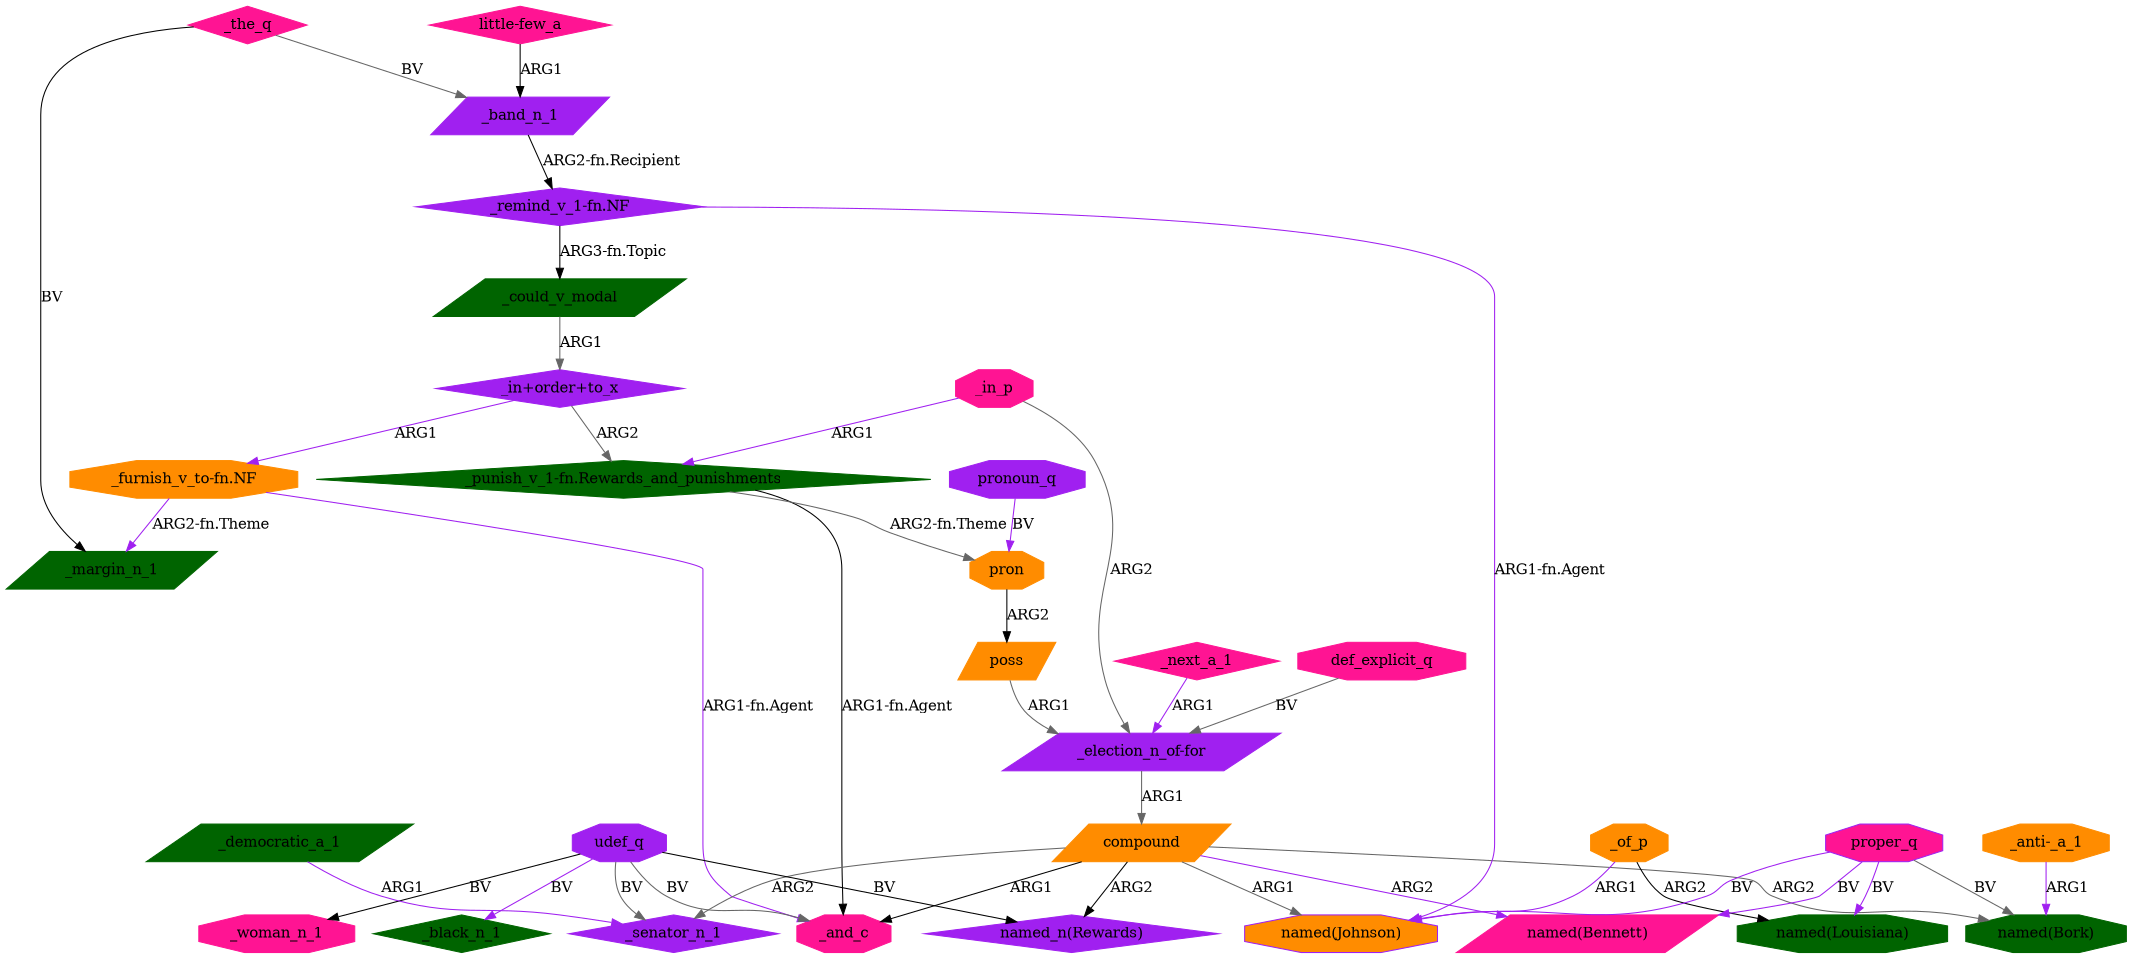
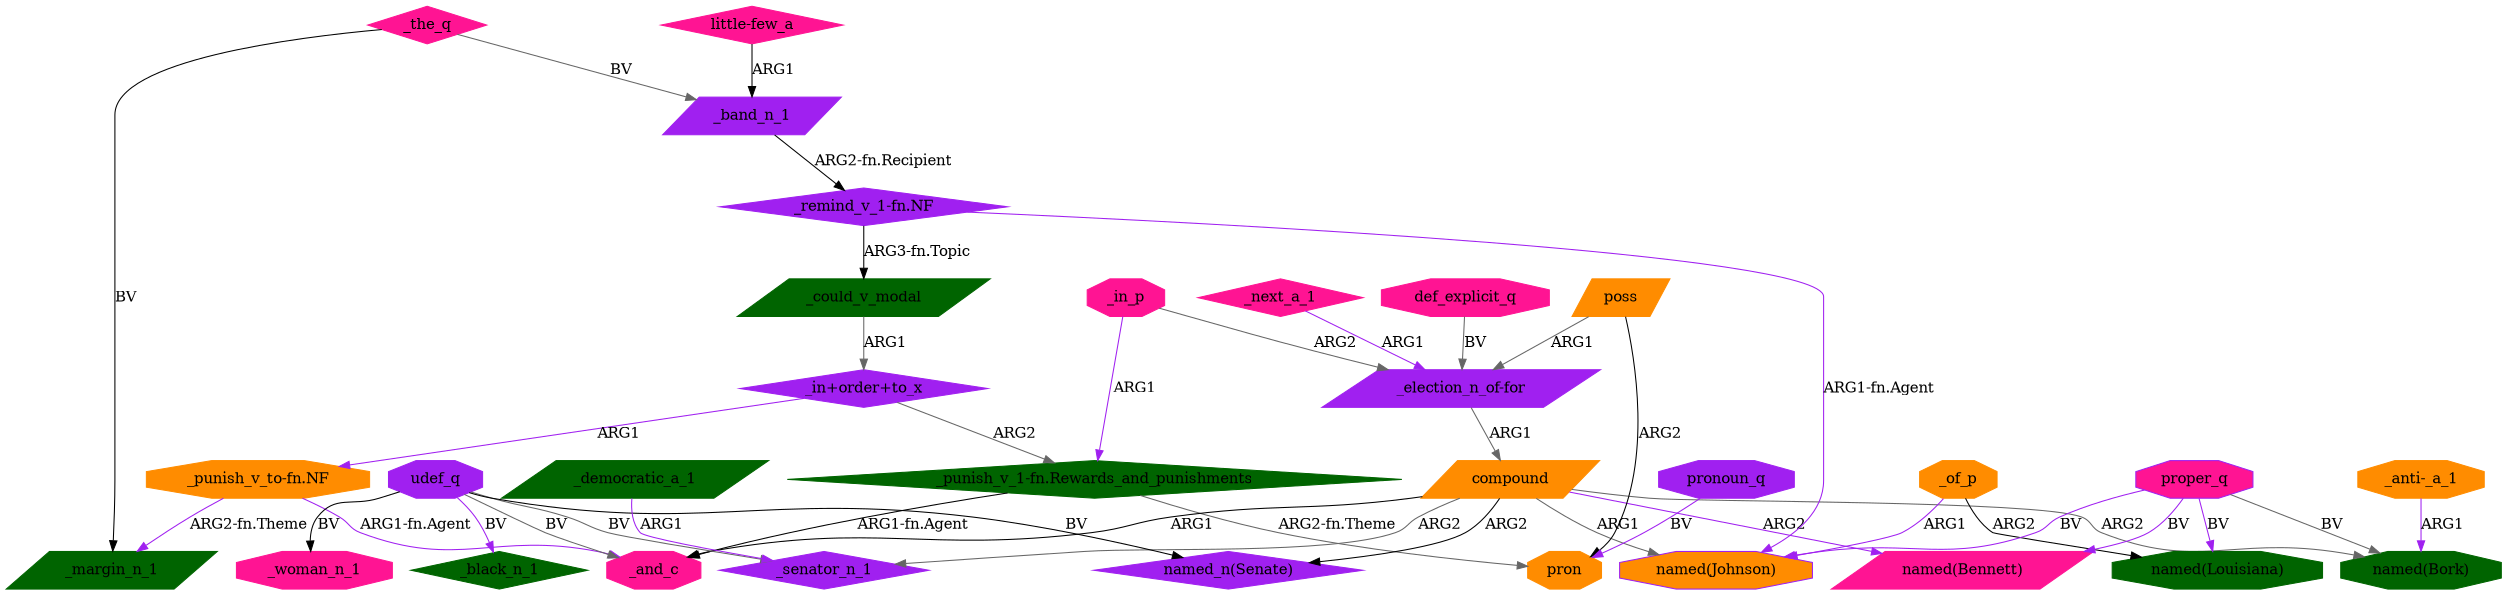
(184, 479) -> (258, 479)
(1007, 610) -> (1637, 438)
(1072, 934) -> (1228, 570)
